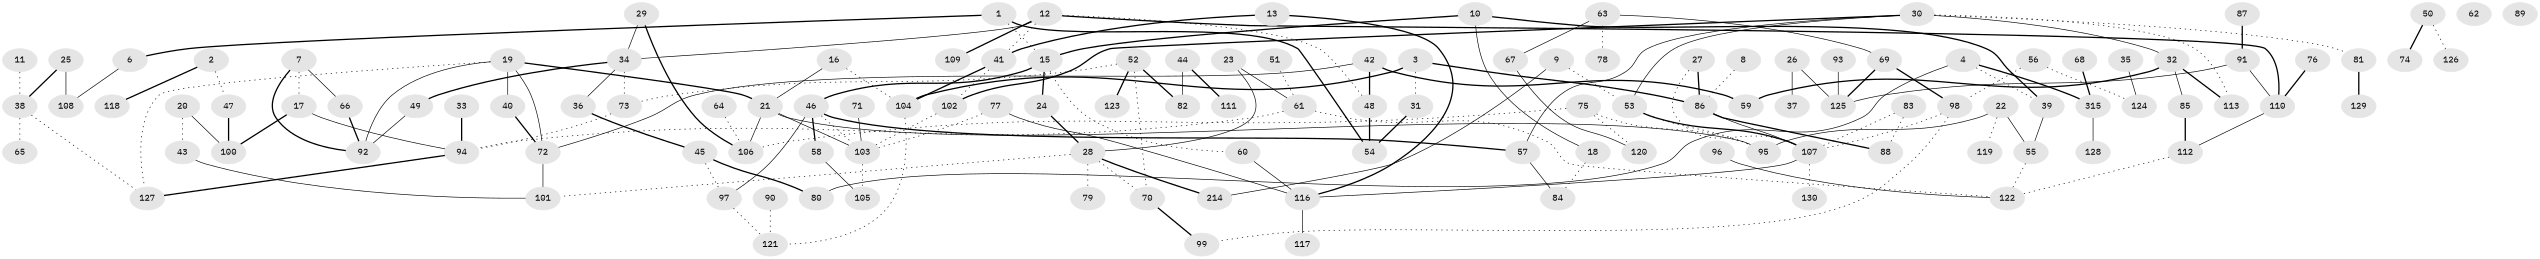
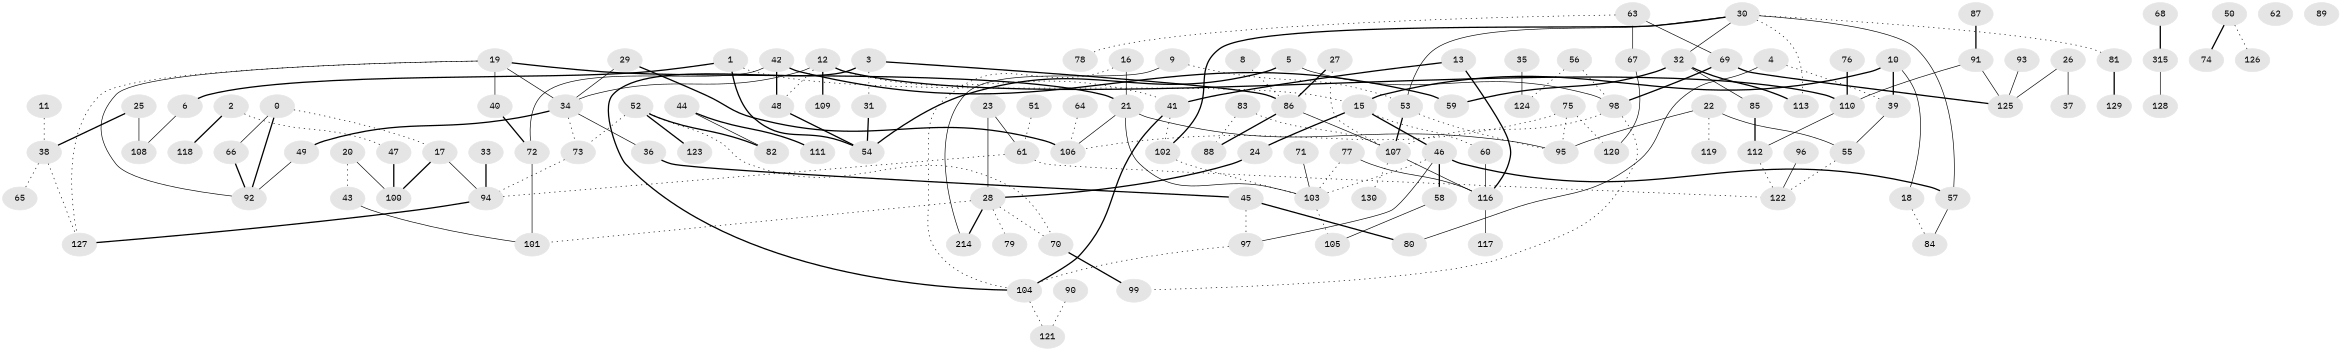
(299, 60) -> (277, 106)
none -> (1289, 60)
(2025, 79) -> none
(534, 104) -> (530, 83)
(747, 221) -> (1132, 259)
